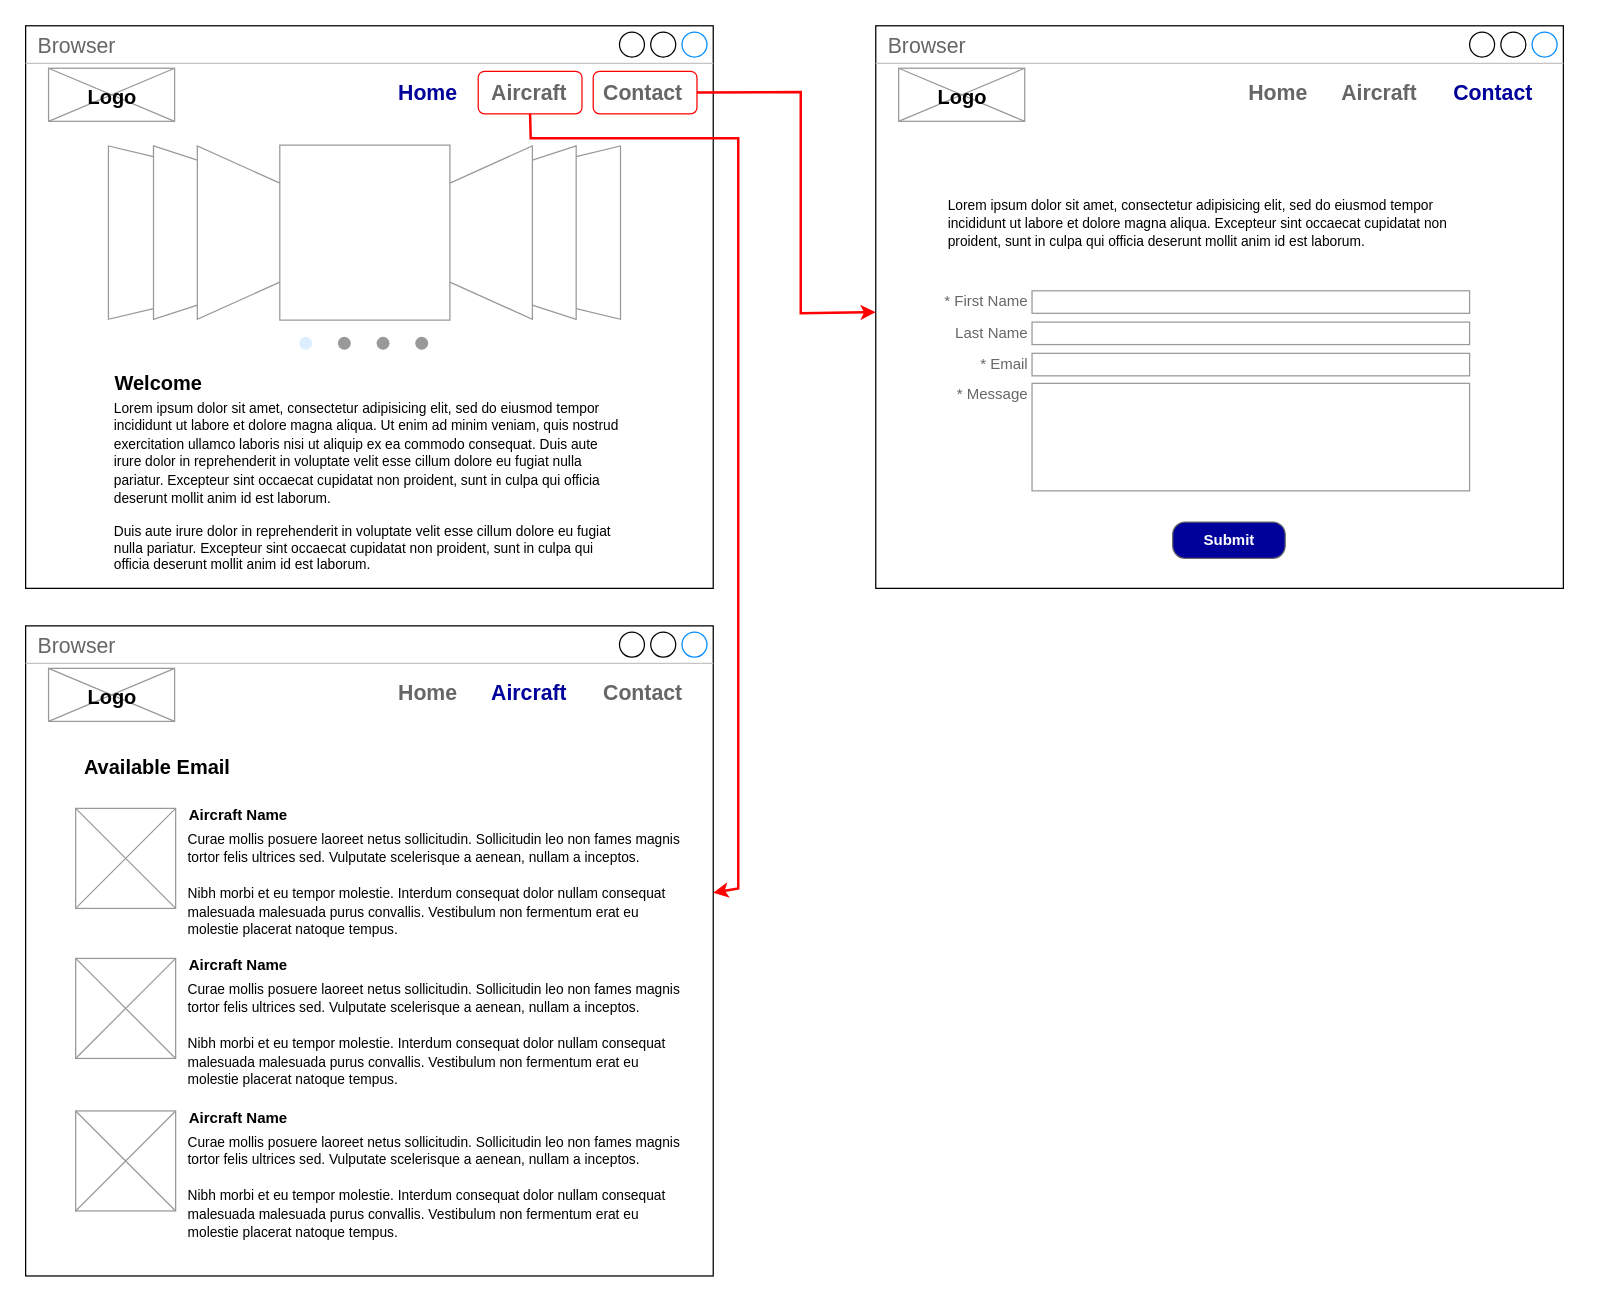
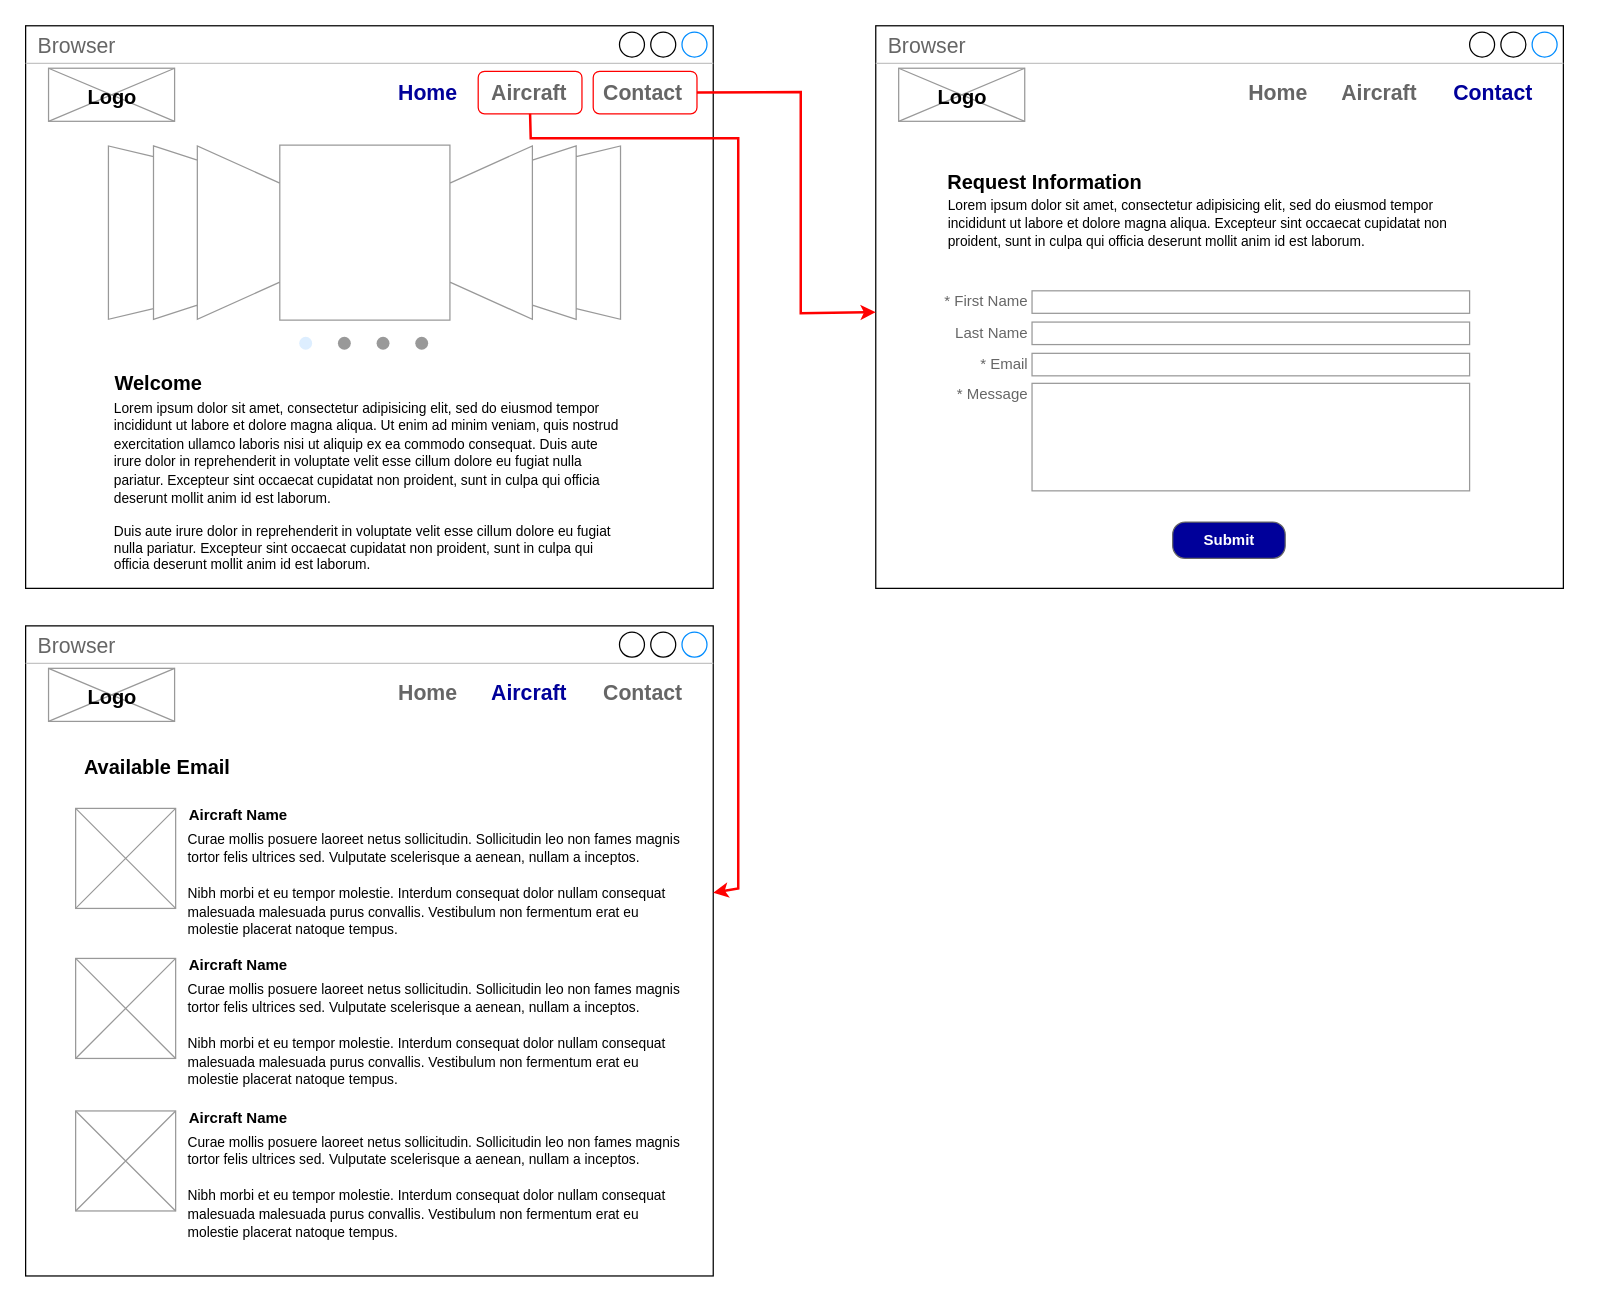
none -> (1044, 179)
